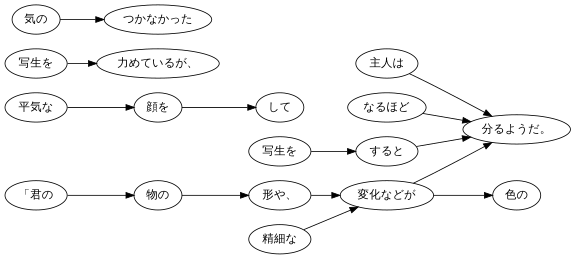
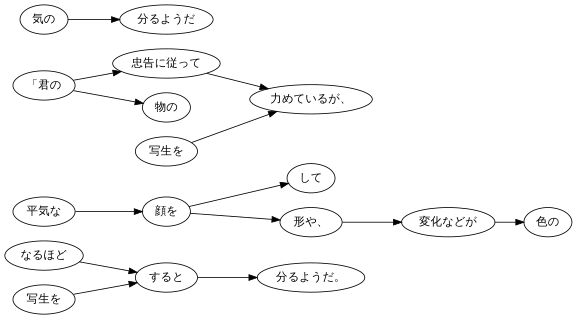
(158, 20) -> (166, 20)
none -> (166, 63)
(387, 63) -> none
(443, 117) -> (104, 266)
(449, 165) -> none
(211, 195) -> (231, 216)
(280, 239) -> none
